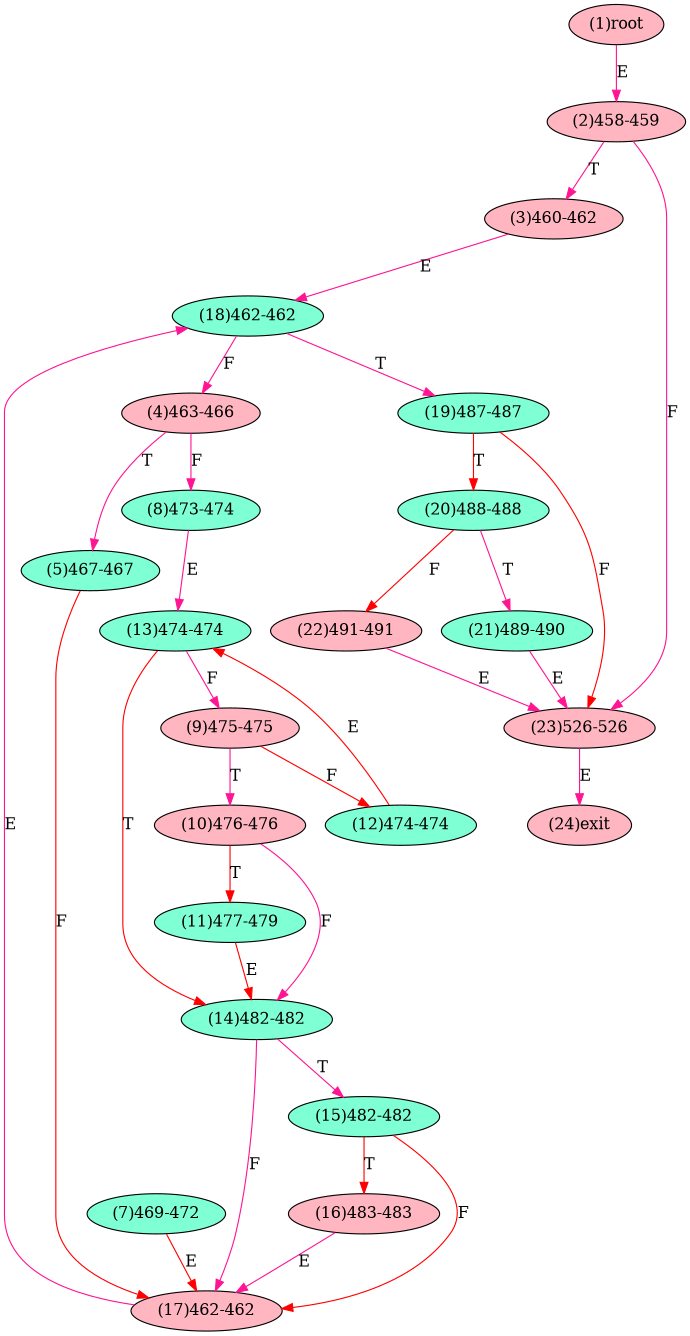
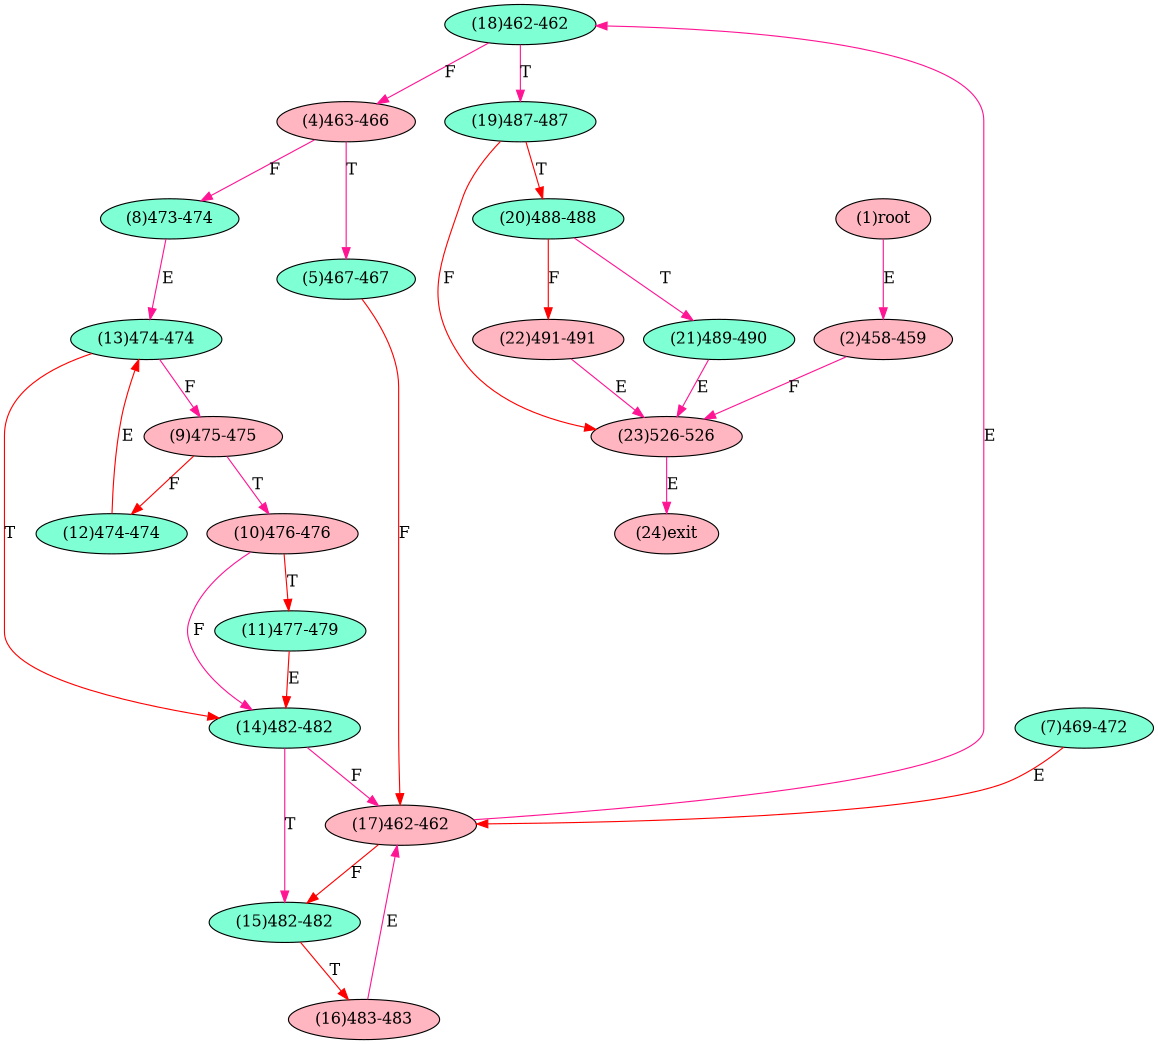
(554, 219) -> none
(433, 1253) -> (347, 870)
